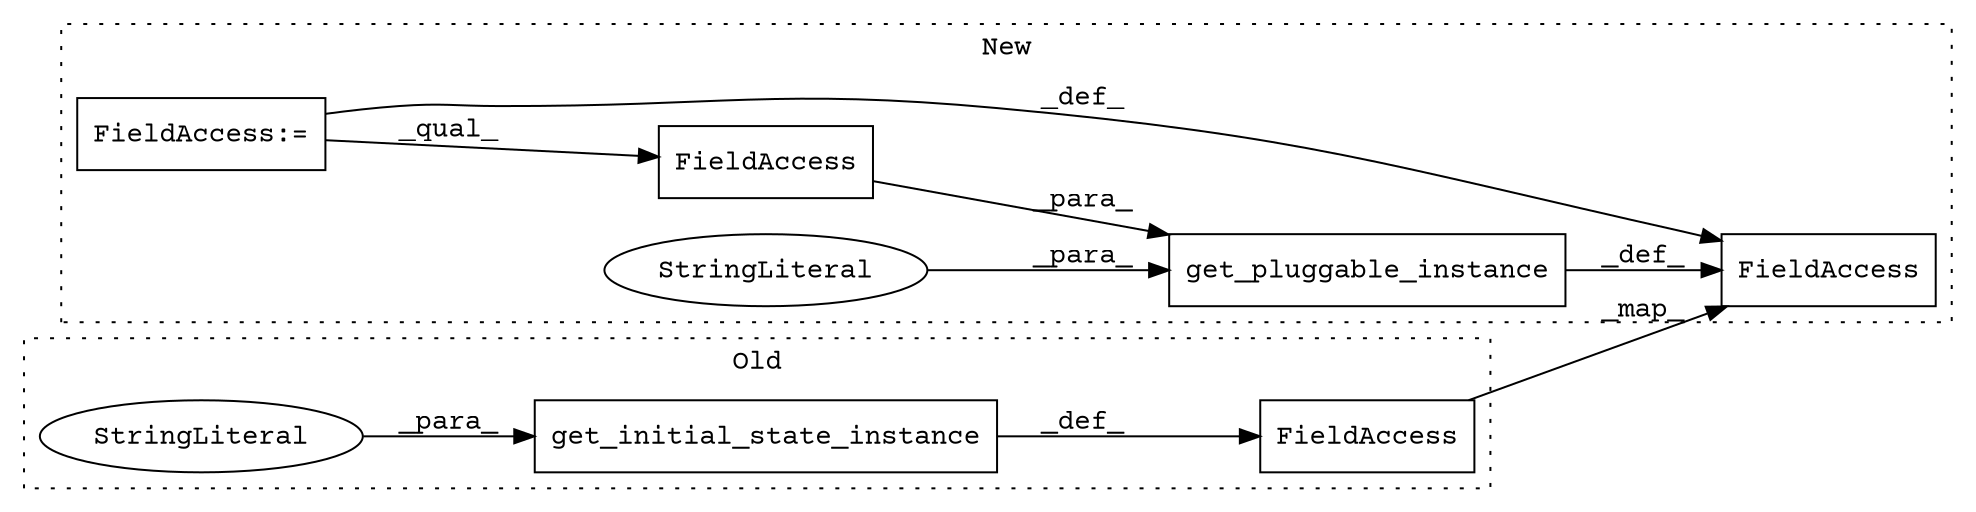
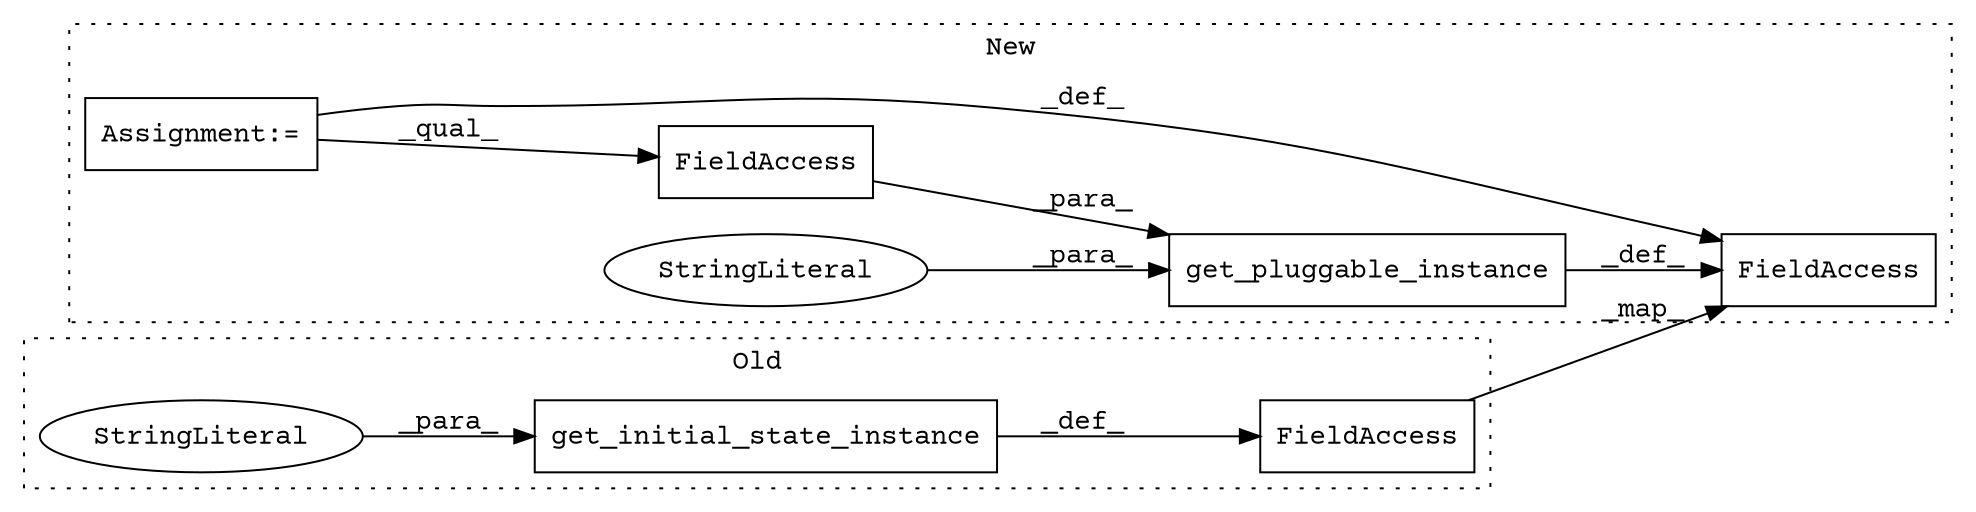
(201, 134) -> (201, 134)
